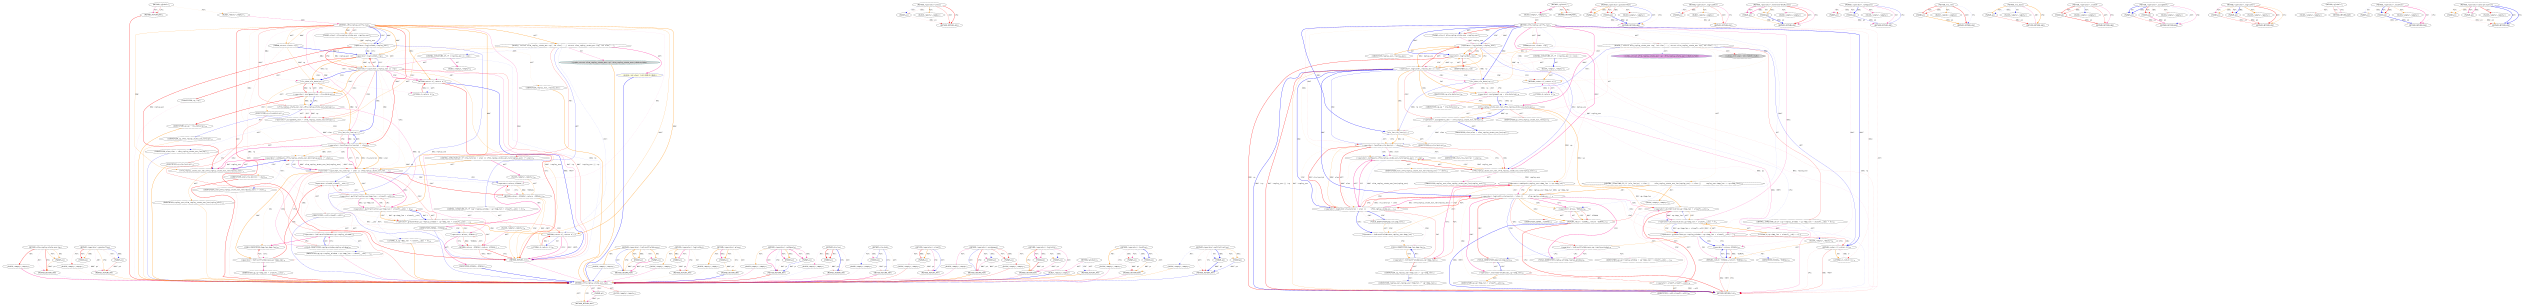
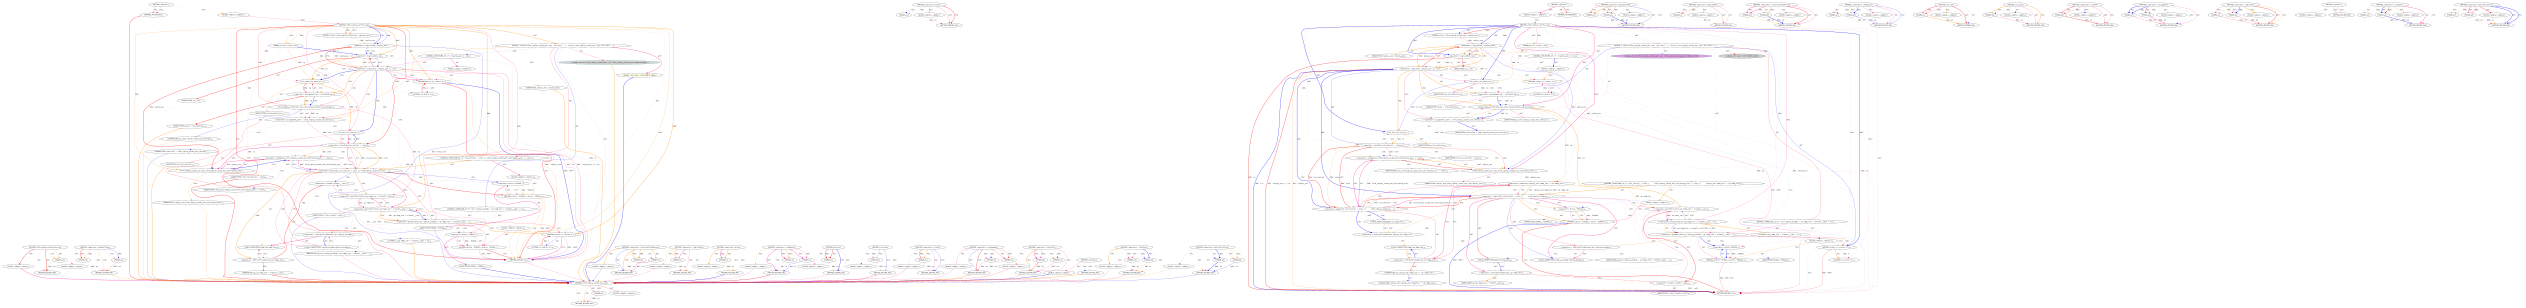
(1452, 207) -> (1455, 204)
